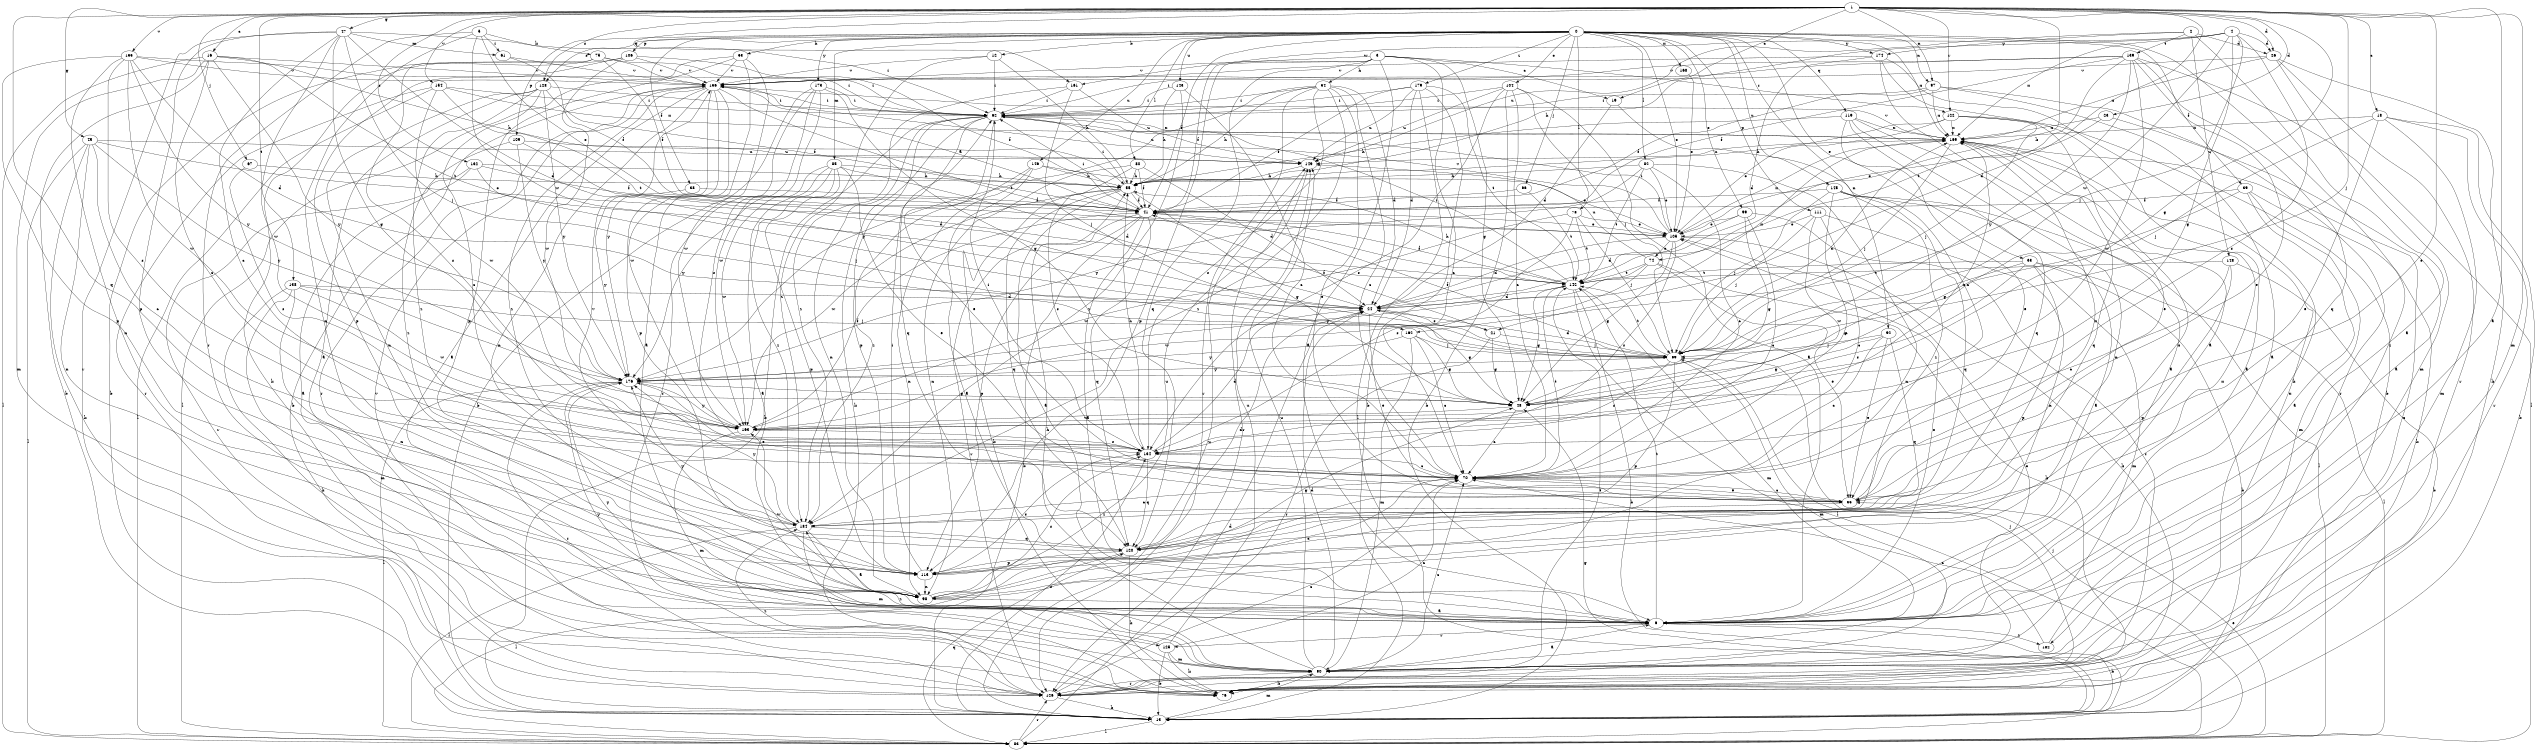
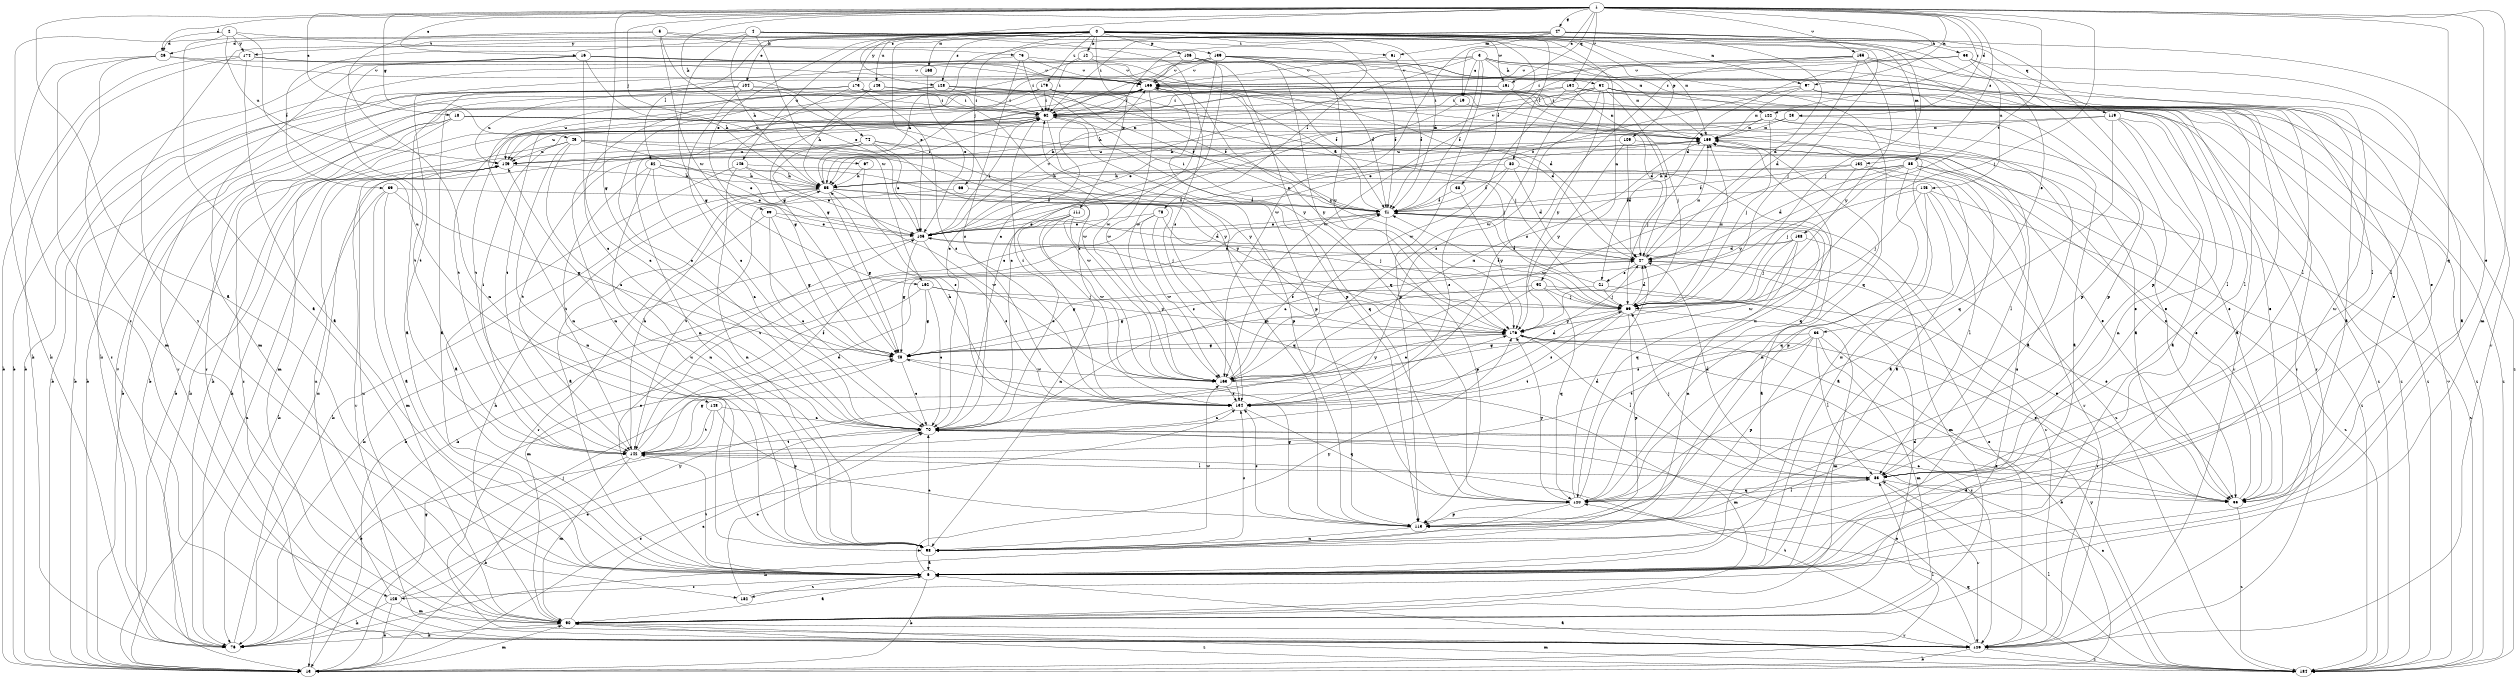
(1665, 246) -> (897, 185)
(1370, 309) -> (1641, 261)
(126, 333) -> (2335, 309)
